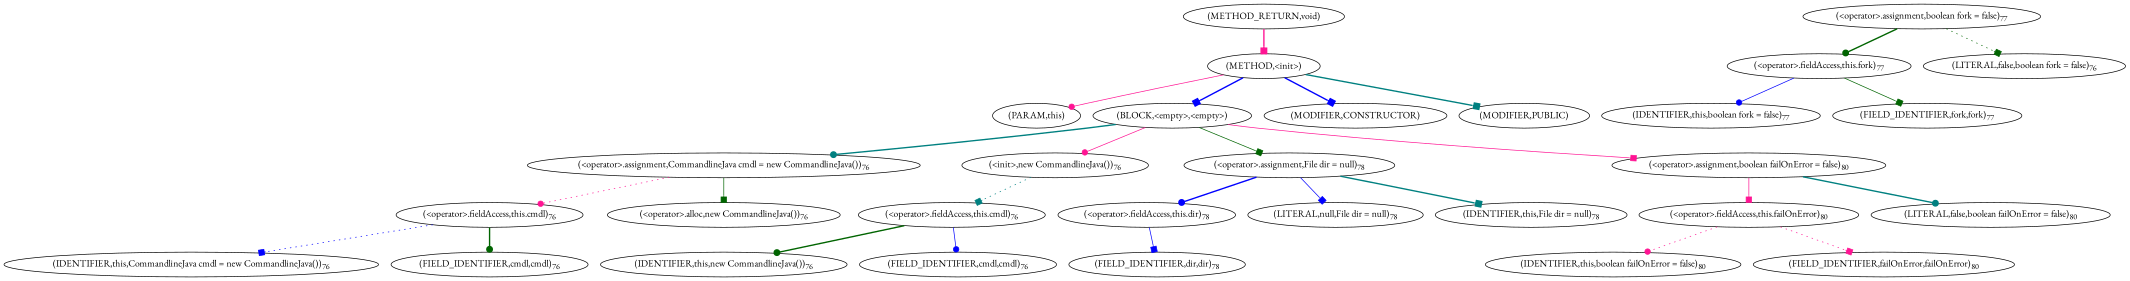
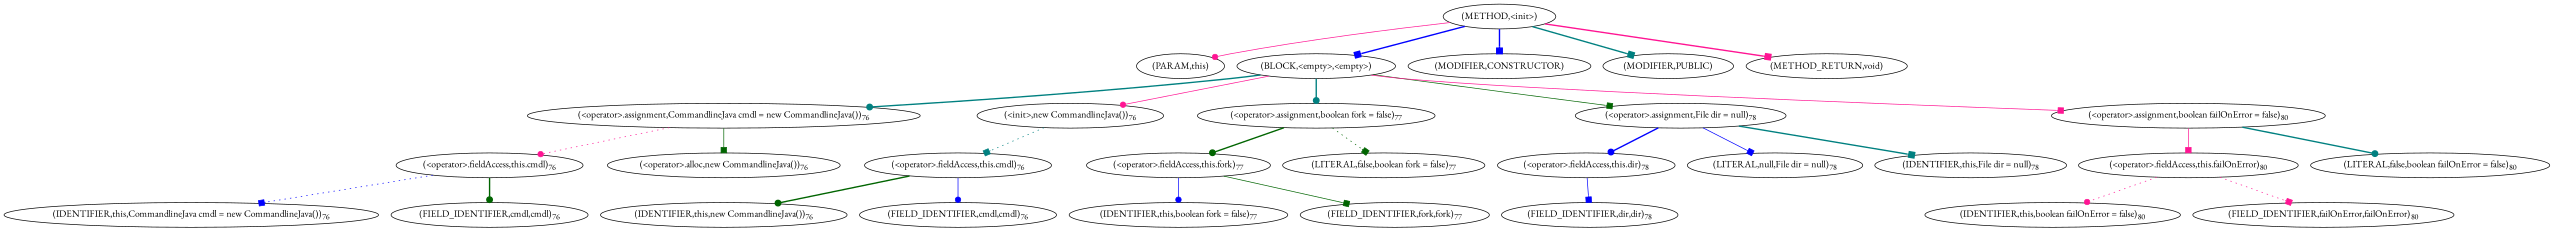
(1264, 38) -> (1654, 40)
(2093, 65) -> (1452, 164)
none -> (1316, 88)
